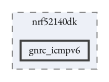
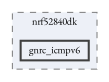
(55, 22) -> (55, 22)
